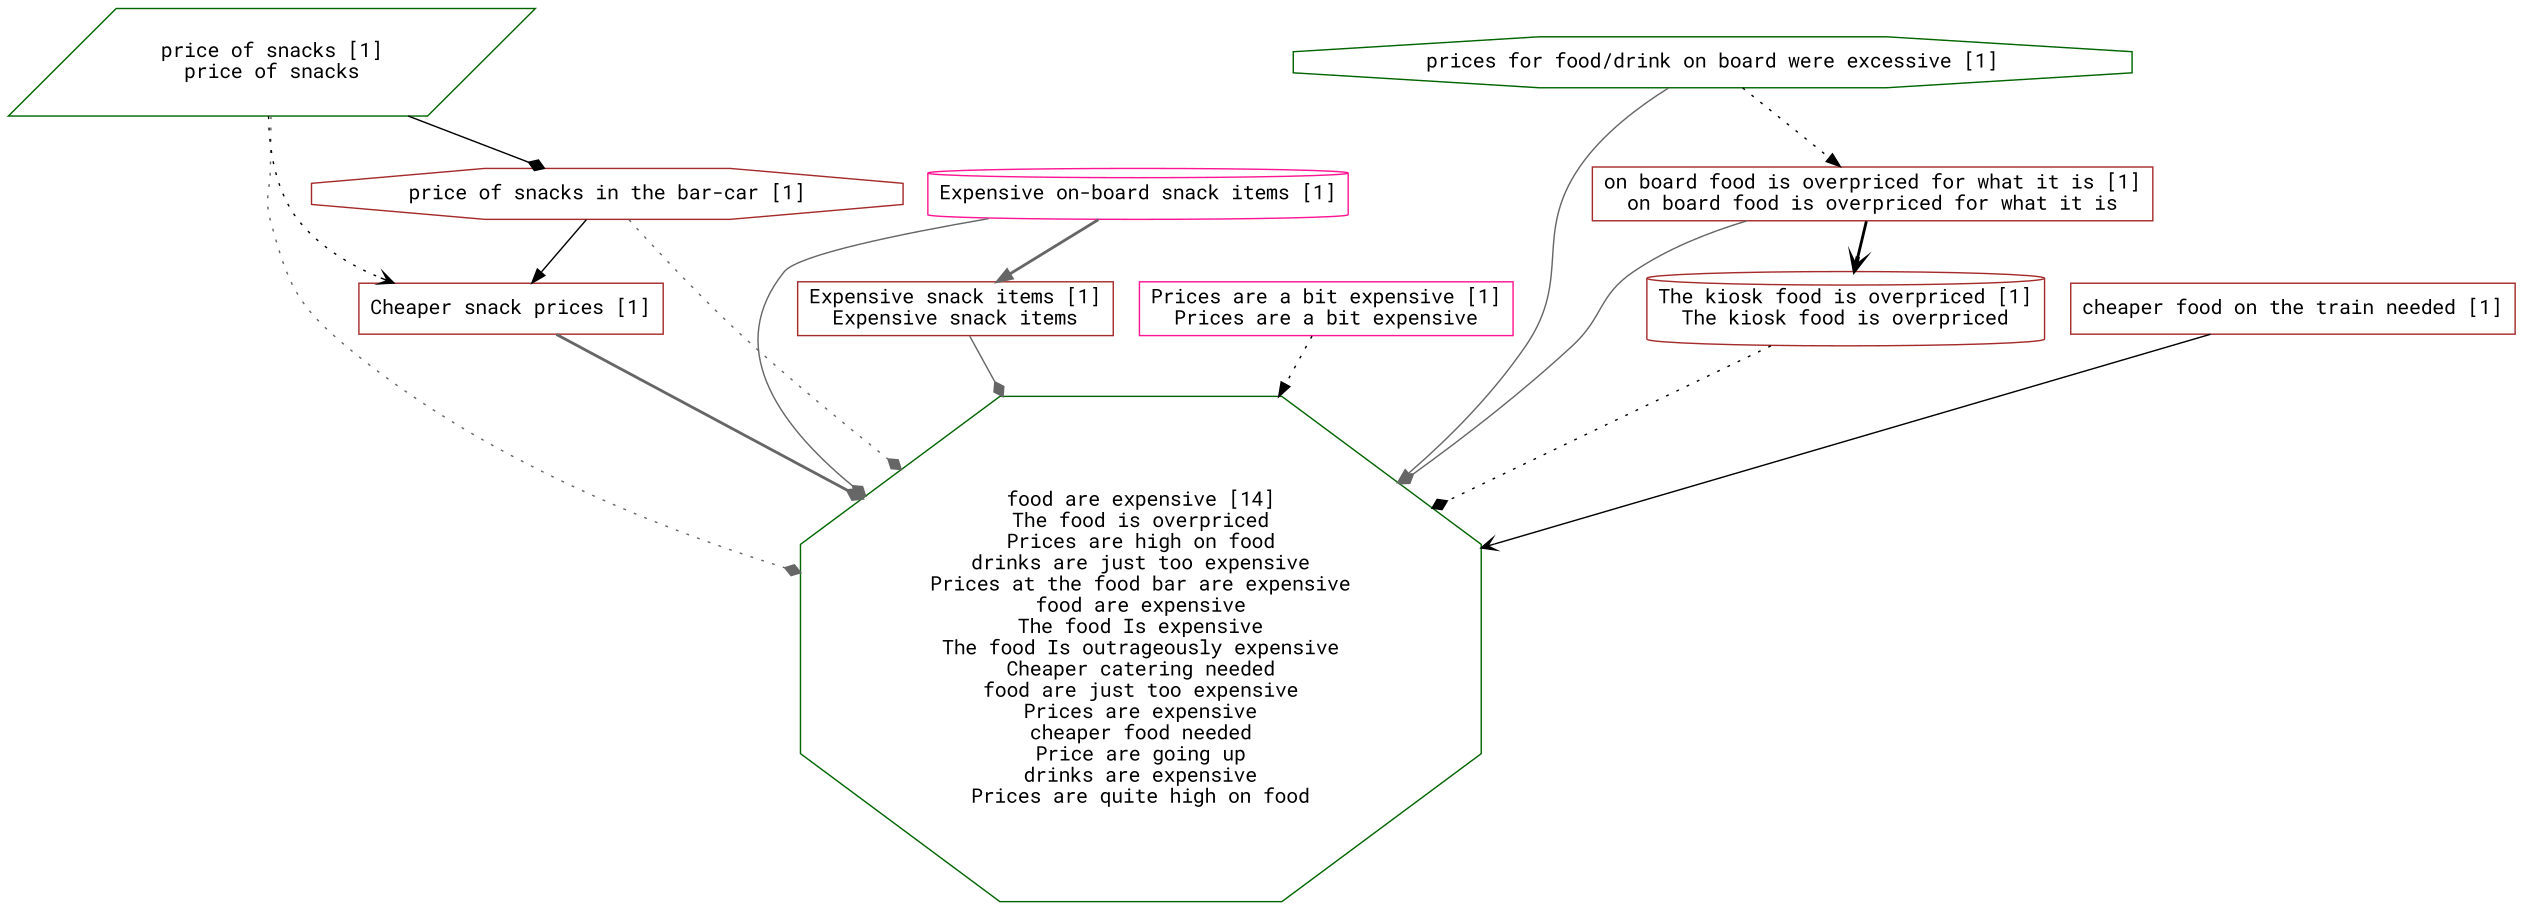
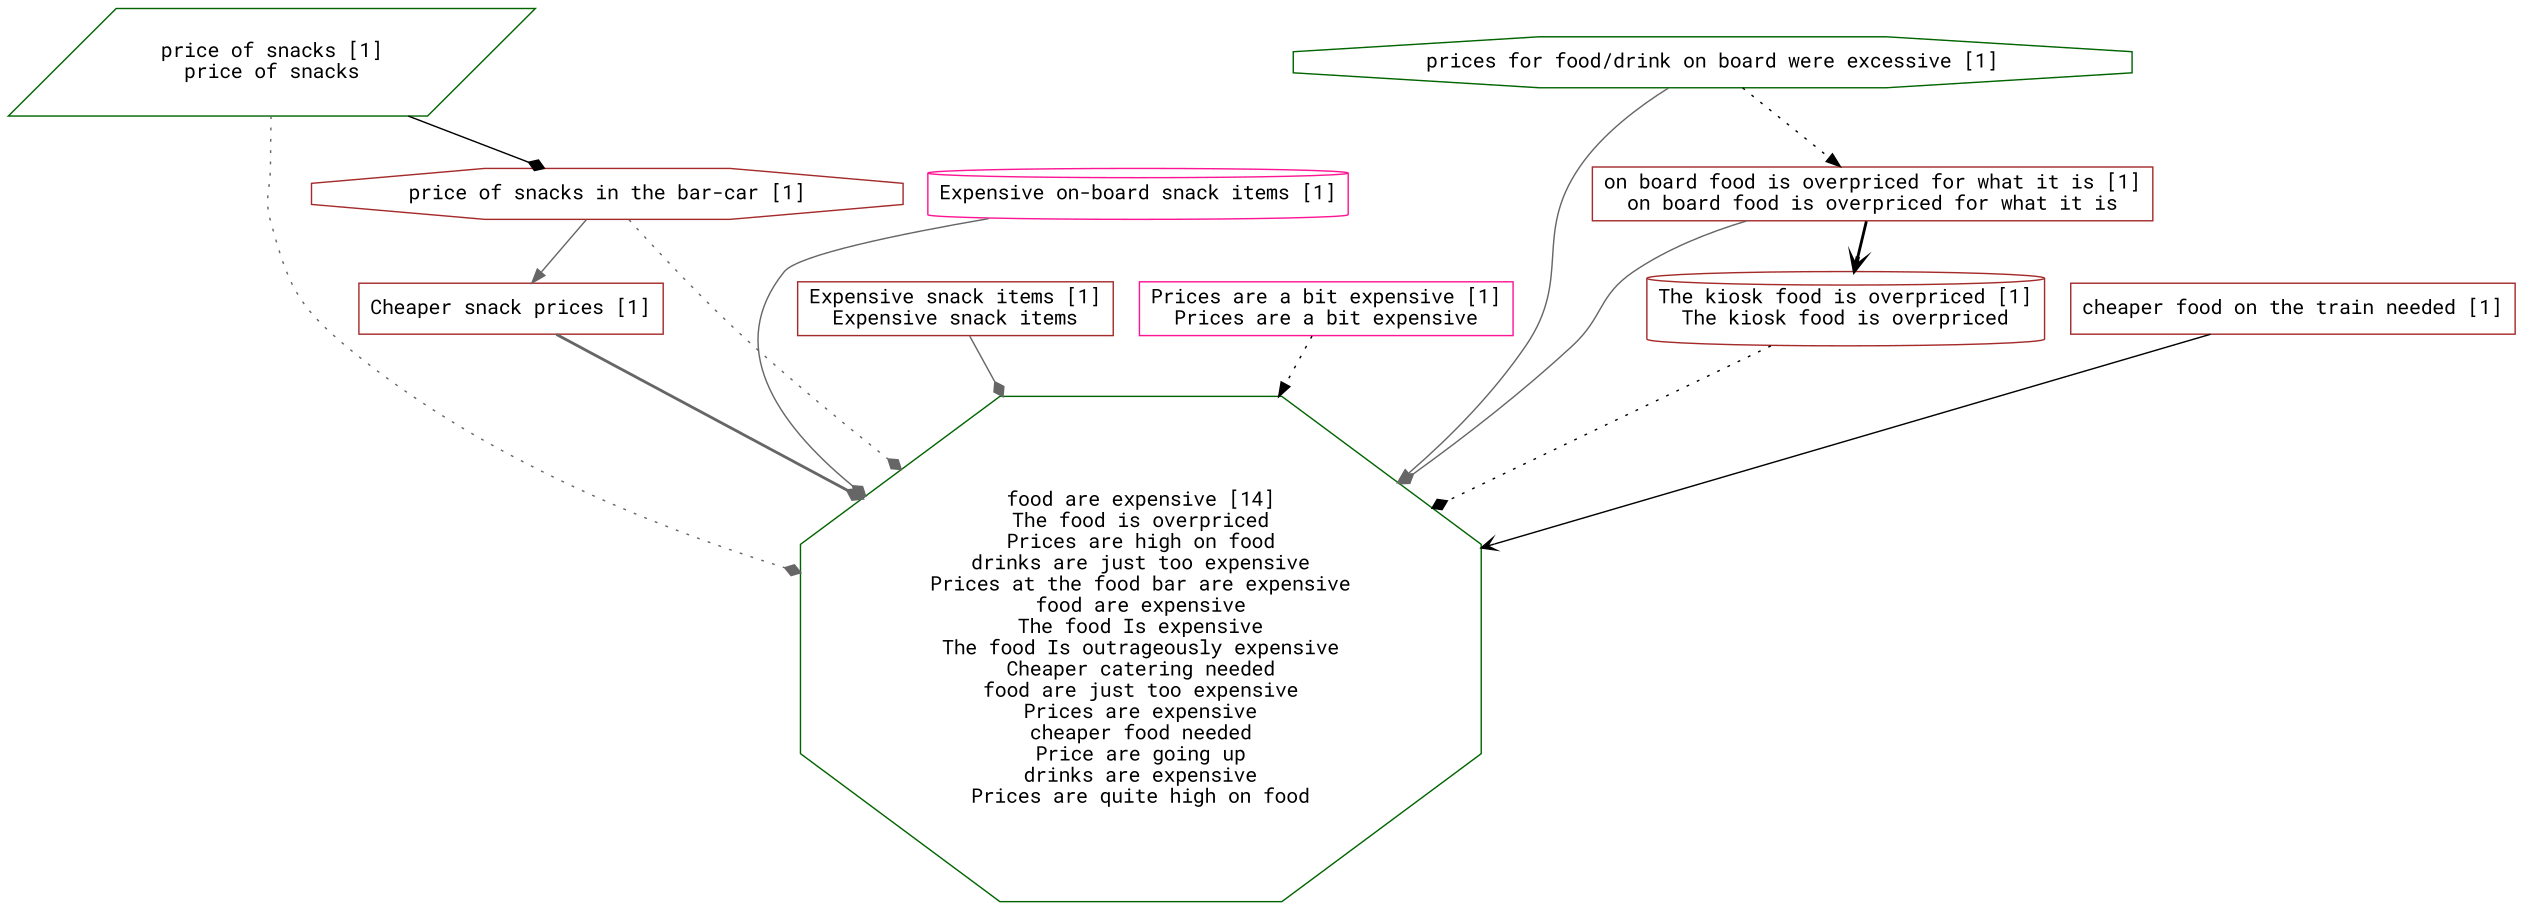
(296, 217) -> none
(564, 246) -> (564, 246)
(1054, 247) -> none
